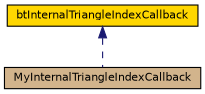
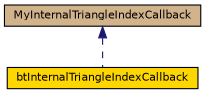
(103, 53) -> (103, 53)
